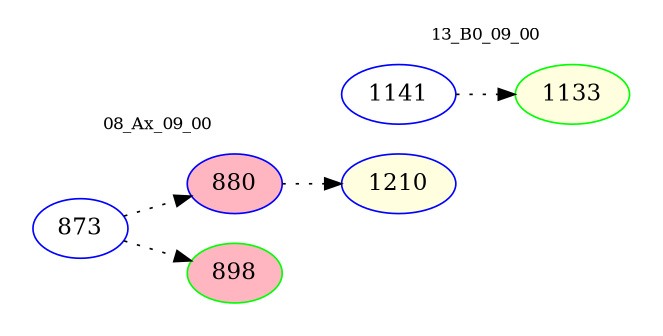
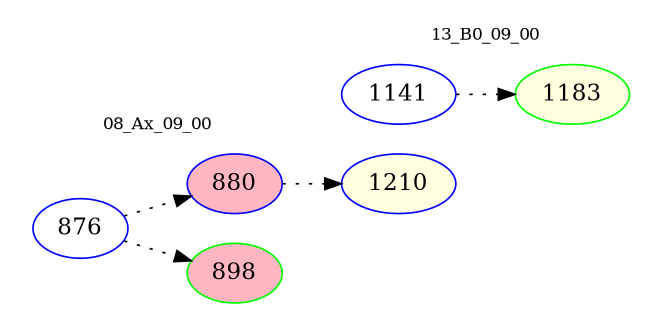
(572, 94) -> (572, 94)
(80, 228) -> (80, 228)
